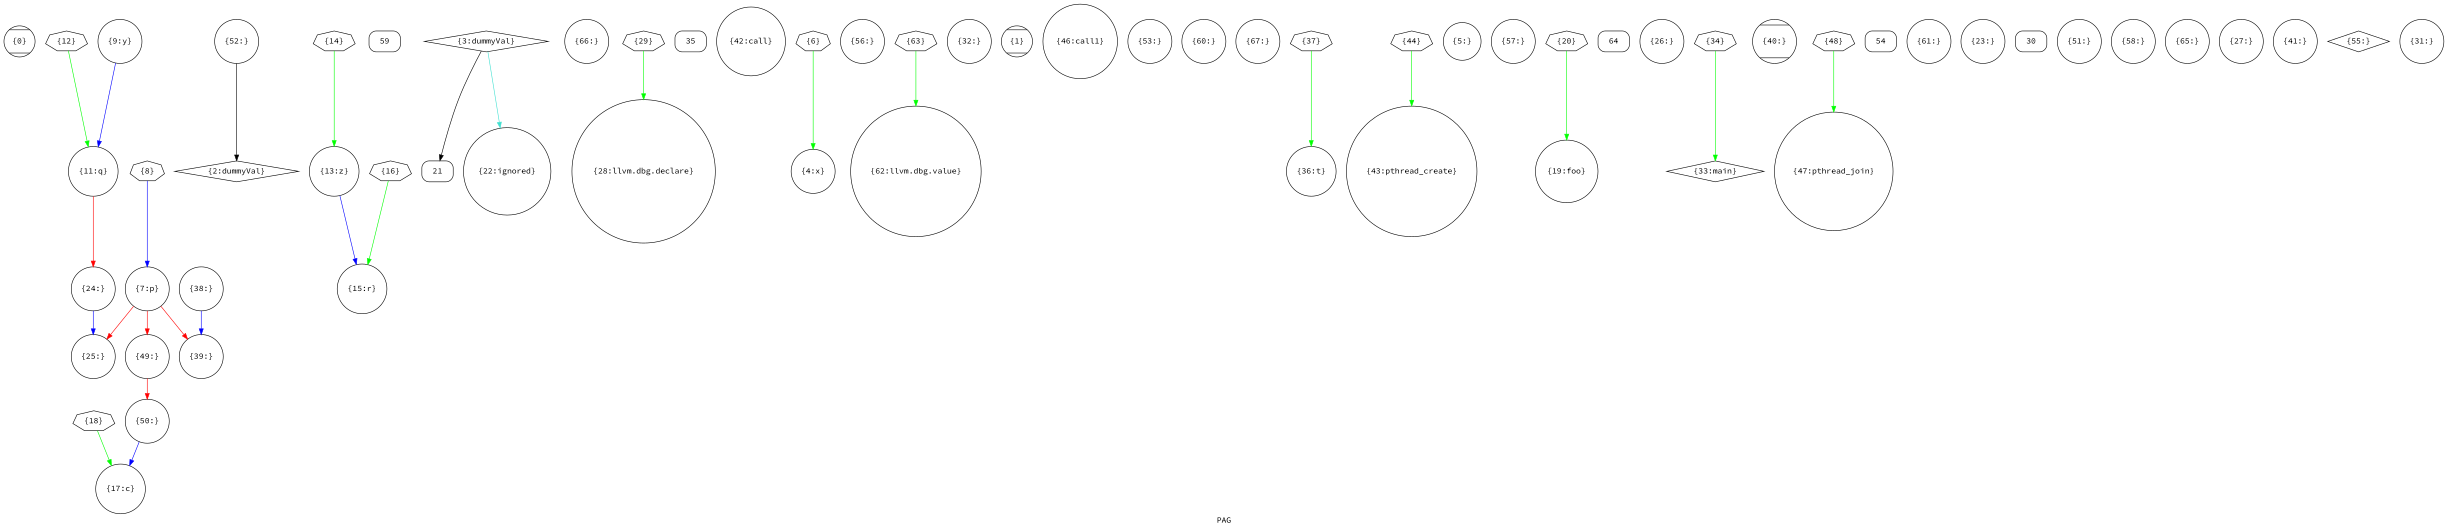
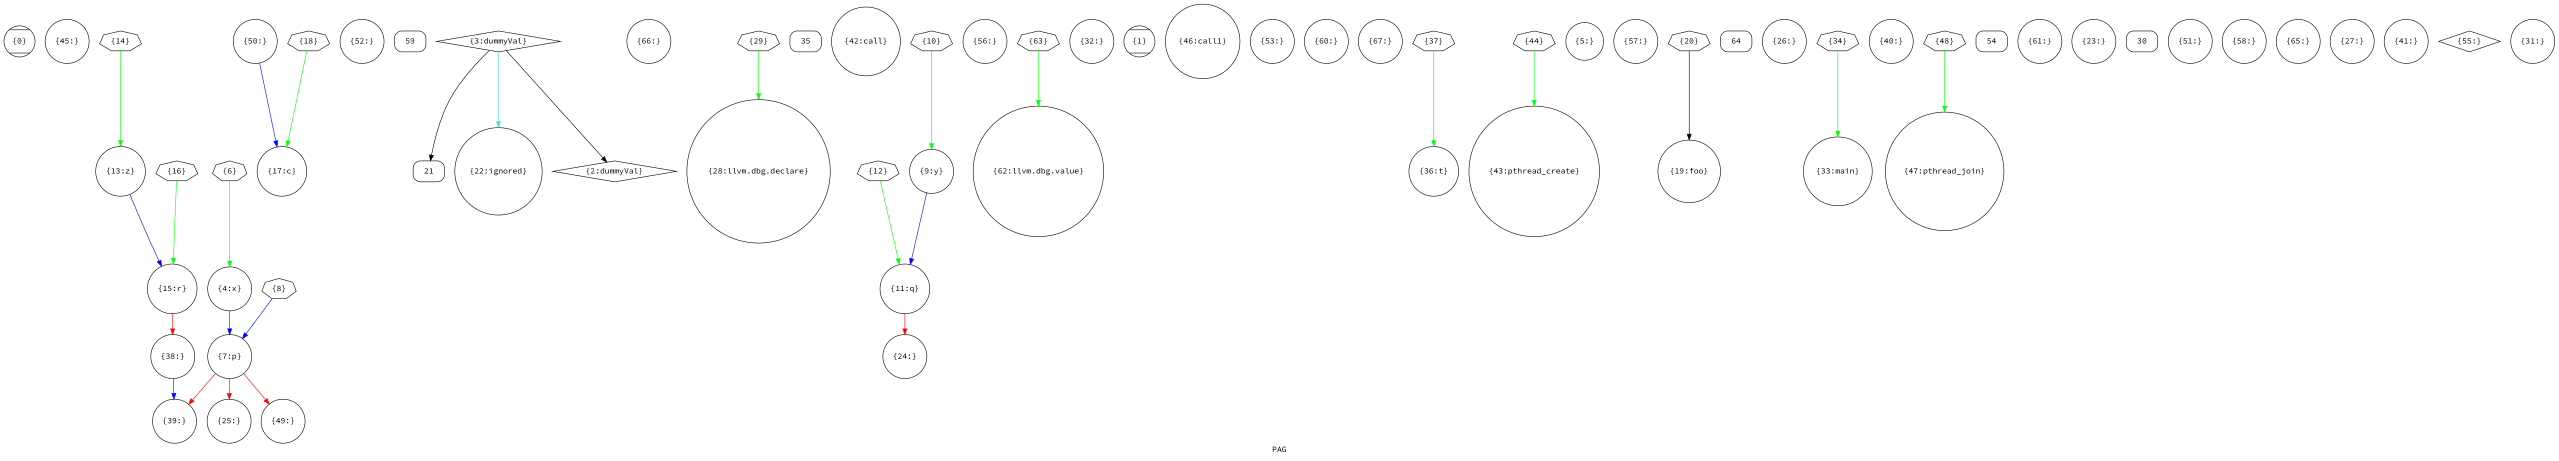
none -> (67, 41)
none -> (932, 41)
(1775, 41) -> (1891, 41)
(1567, 92) -> (1689, 92)
(237, 109) -> (555, 104)
(1715, 171) -> (1838, 171)
(93, 320) -> none
none -> (230, 320)
none -> (172, 321)
(147, 386) -> none
